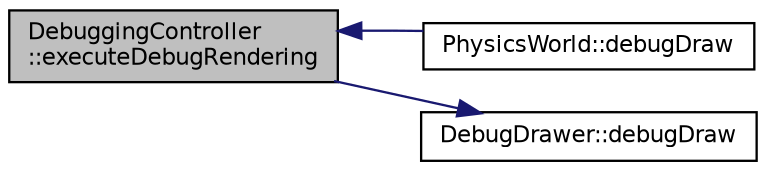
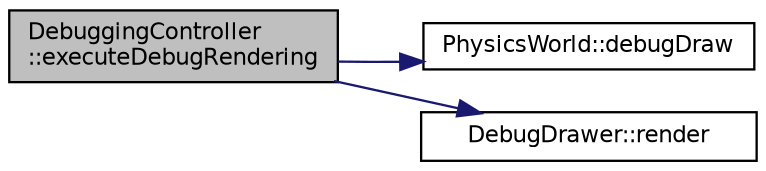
(392, 31) -> (369, 62)
(589, 137) -> (589, 137)
